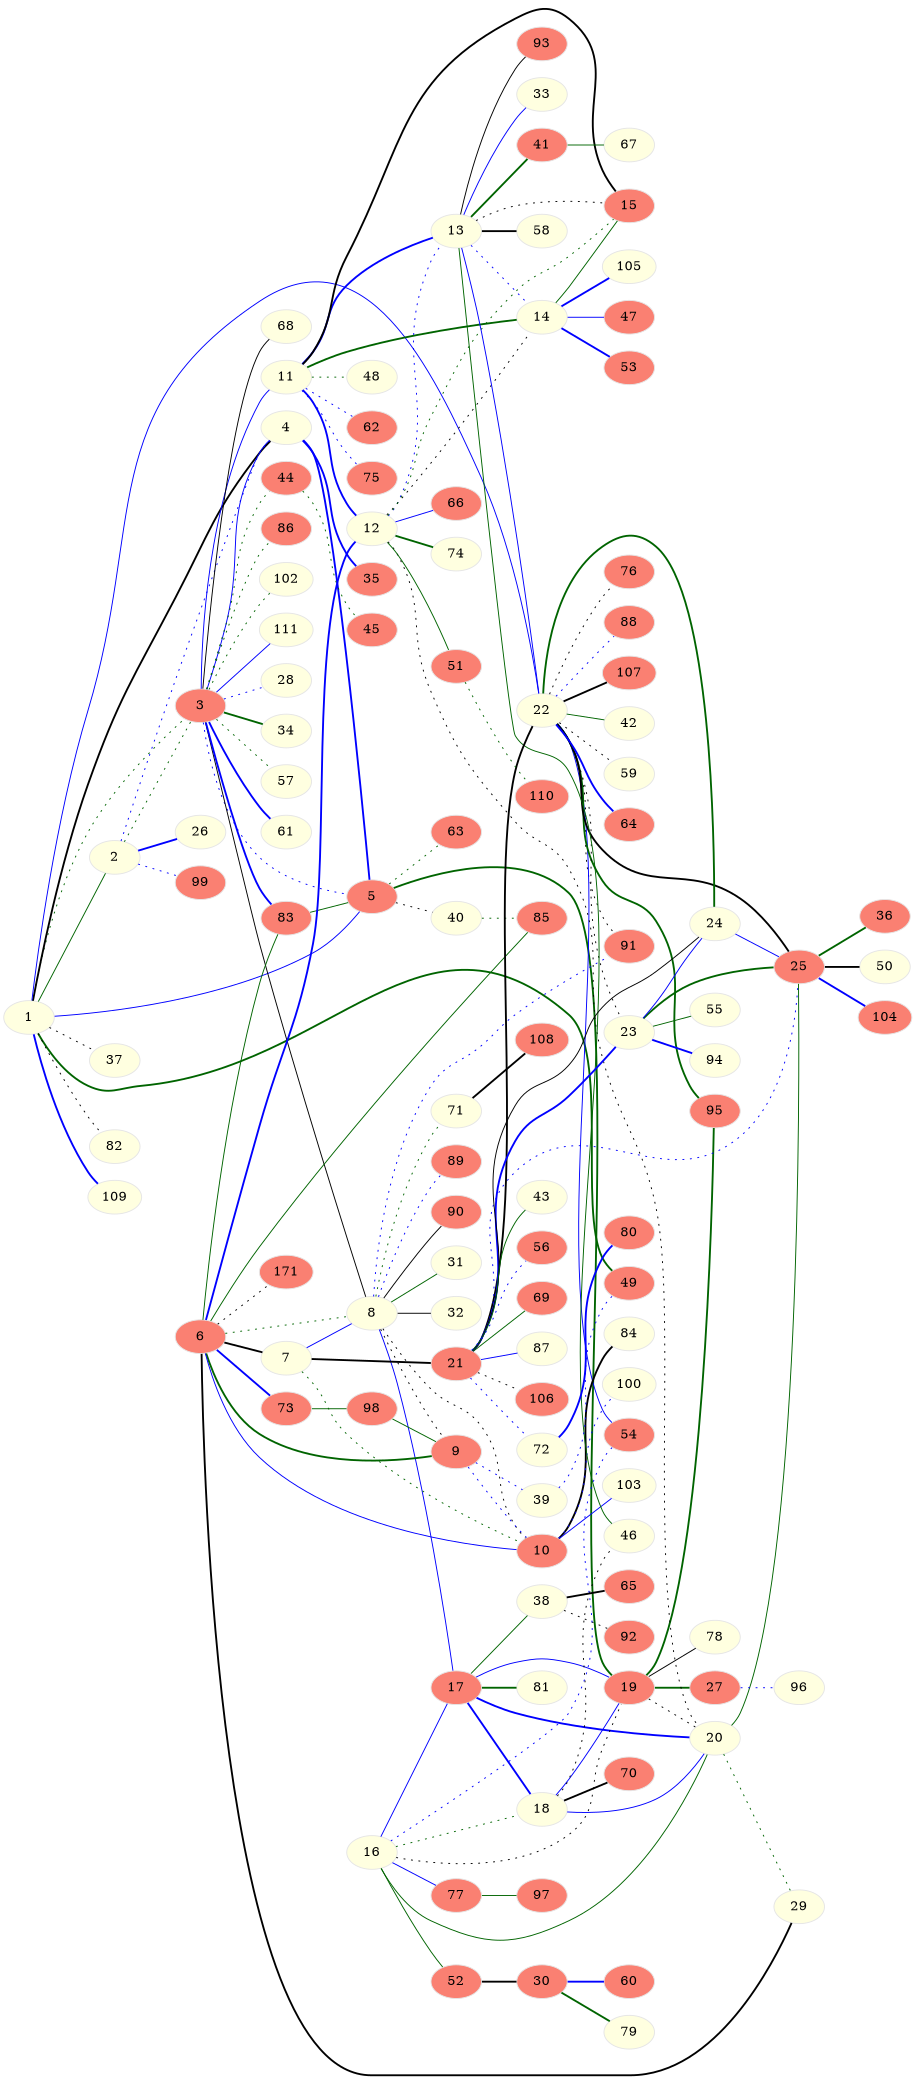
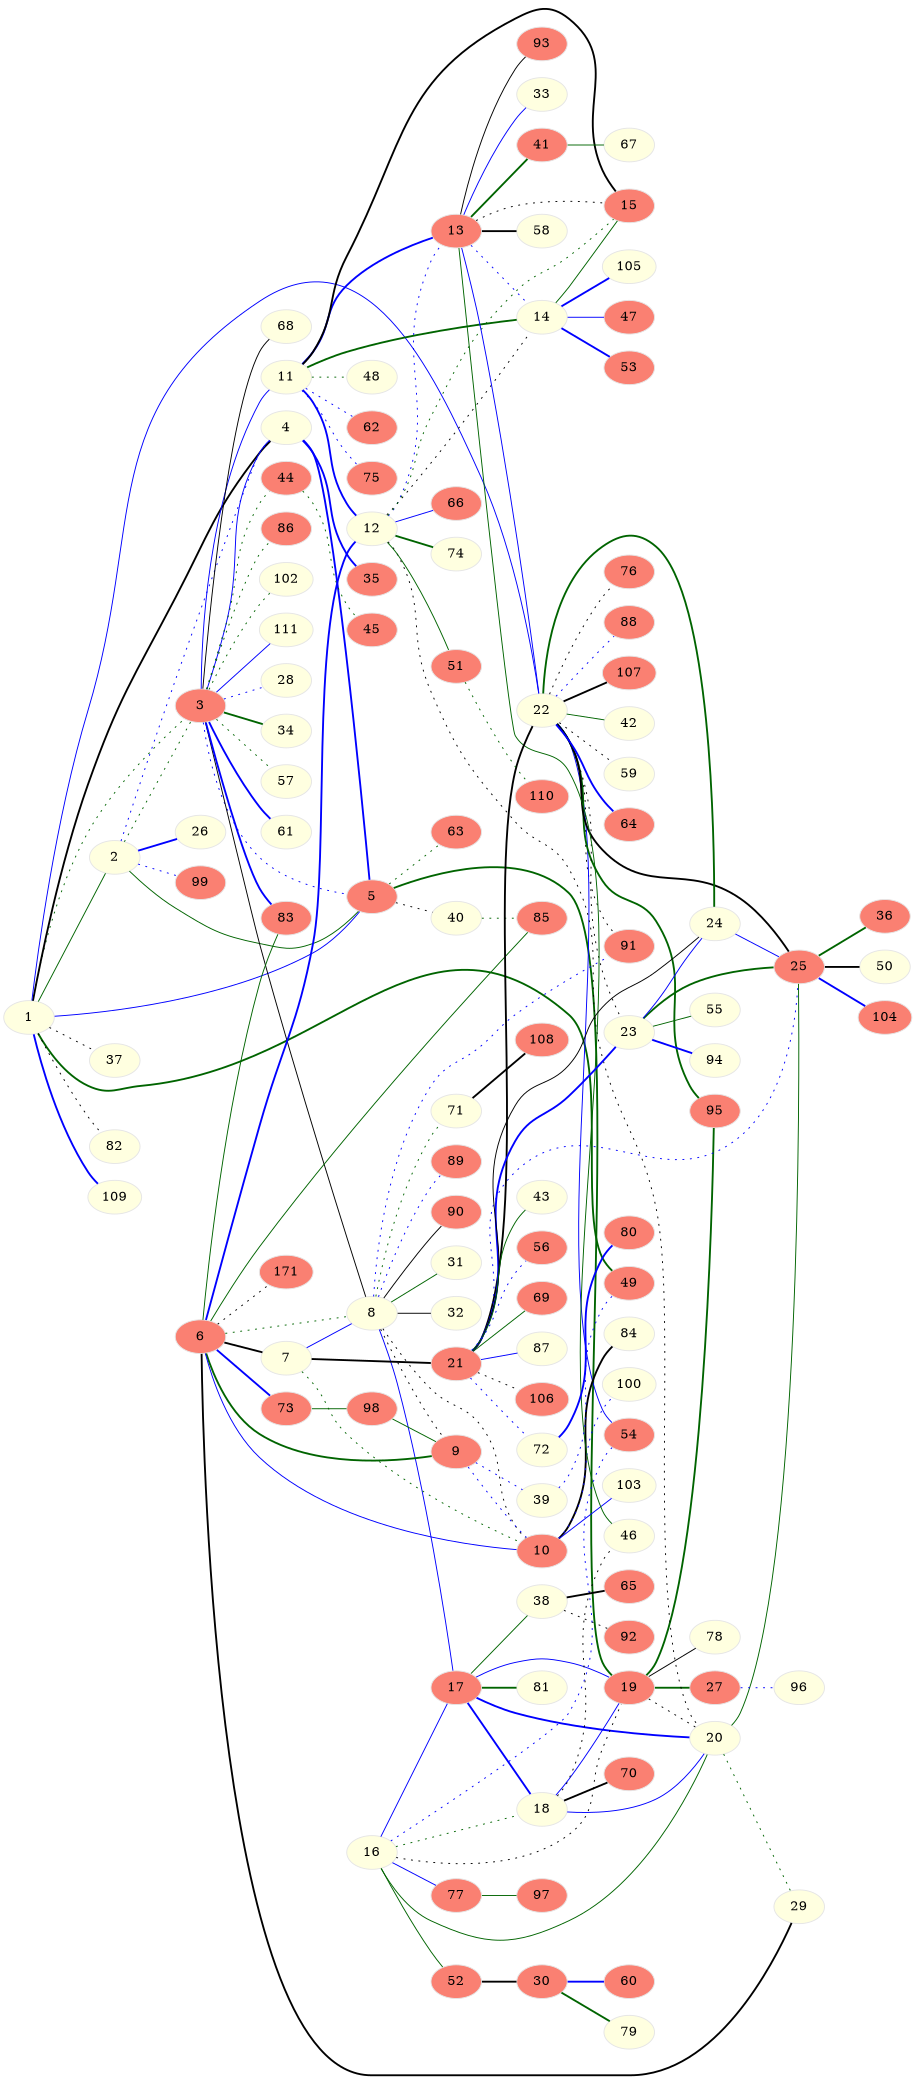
(456, 231) -> (456, 231)
(329, 907) -> (240, 939)
